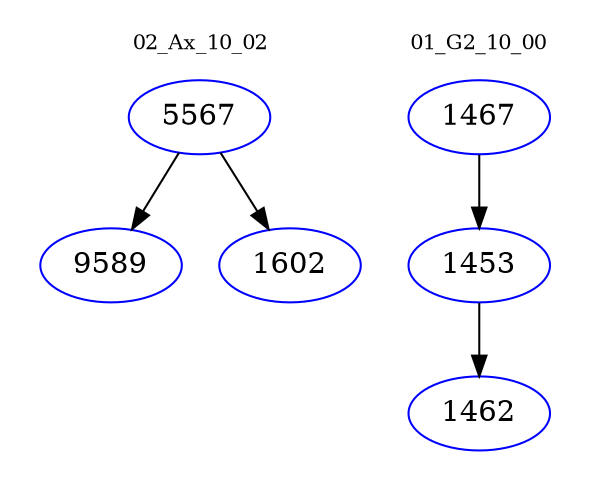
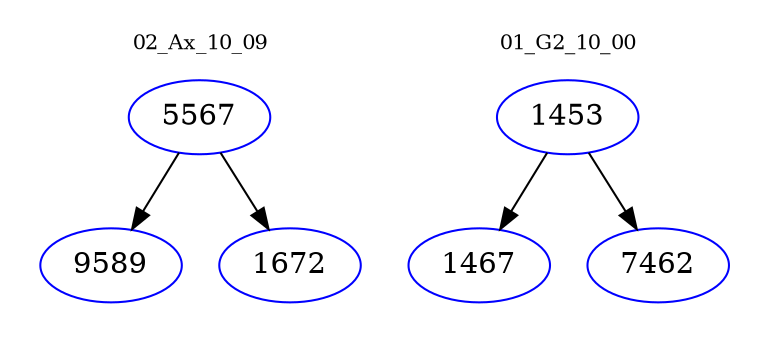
(201, 44) -> (201, 44)
(479, 181) -> (529, 182)
(290, 265) -> (290, 265)
(479, 413) -> (658, 265)
